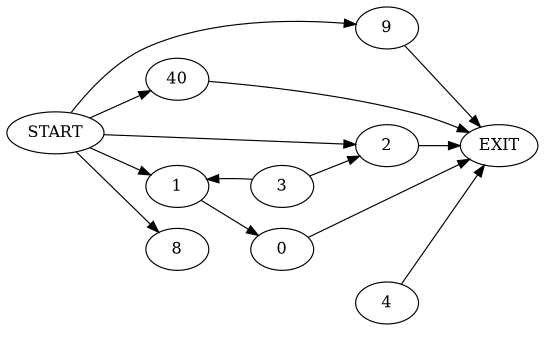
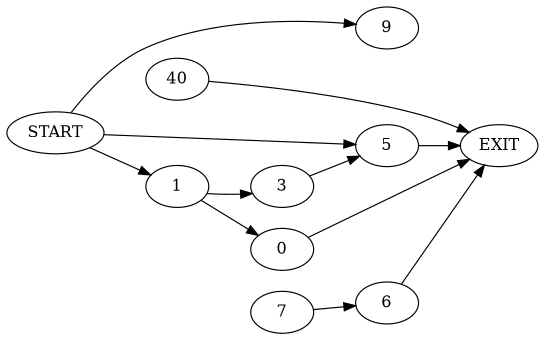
(439, 82) -> none
(115, 107) -> none
(387, 146) -> (387, 146)
(236, 179) -> (224, 194)
(177, 249) -> none
(387, 303) -> (387, 303)
none -> (282, 312)
